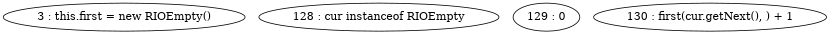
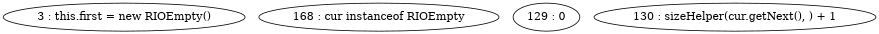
(379, 17) -> (379, 17)
(710, 17) -> (735, 17)
